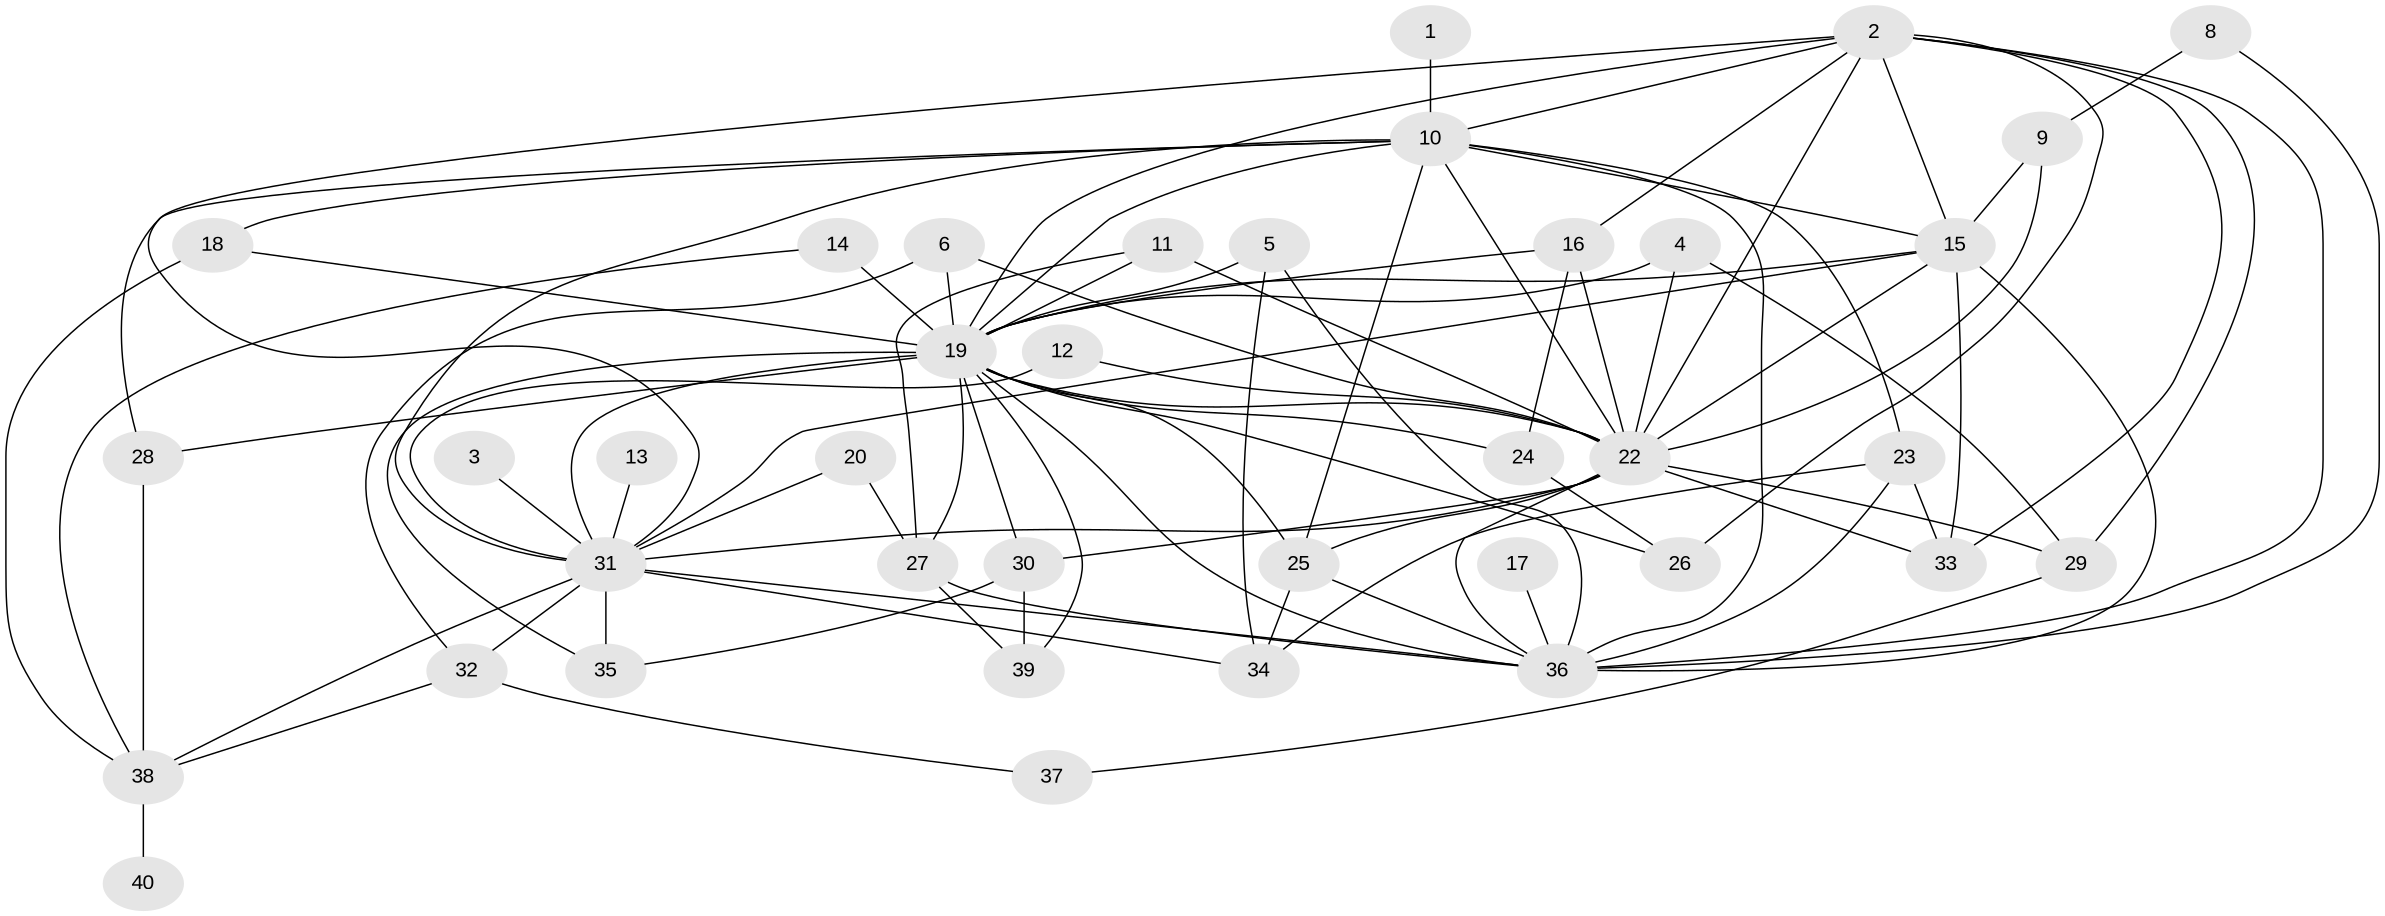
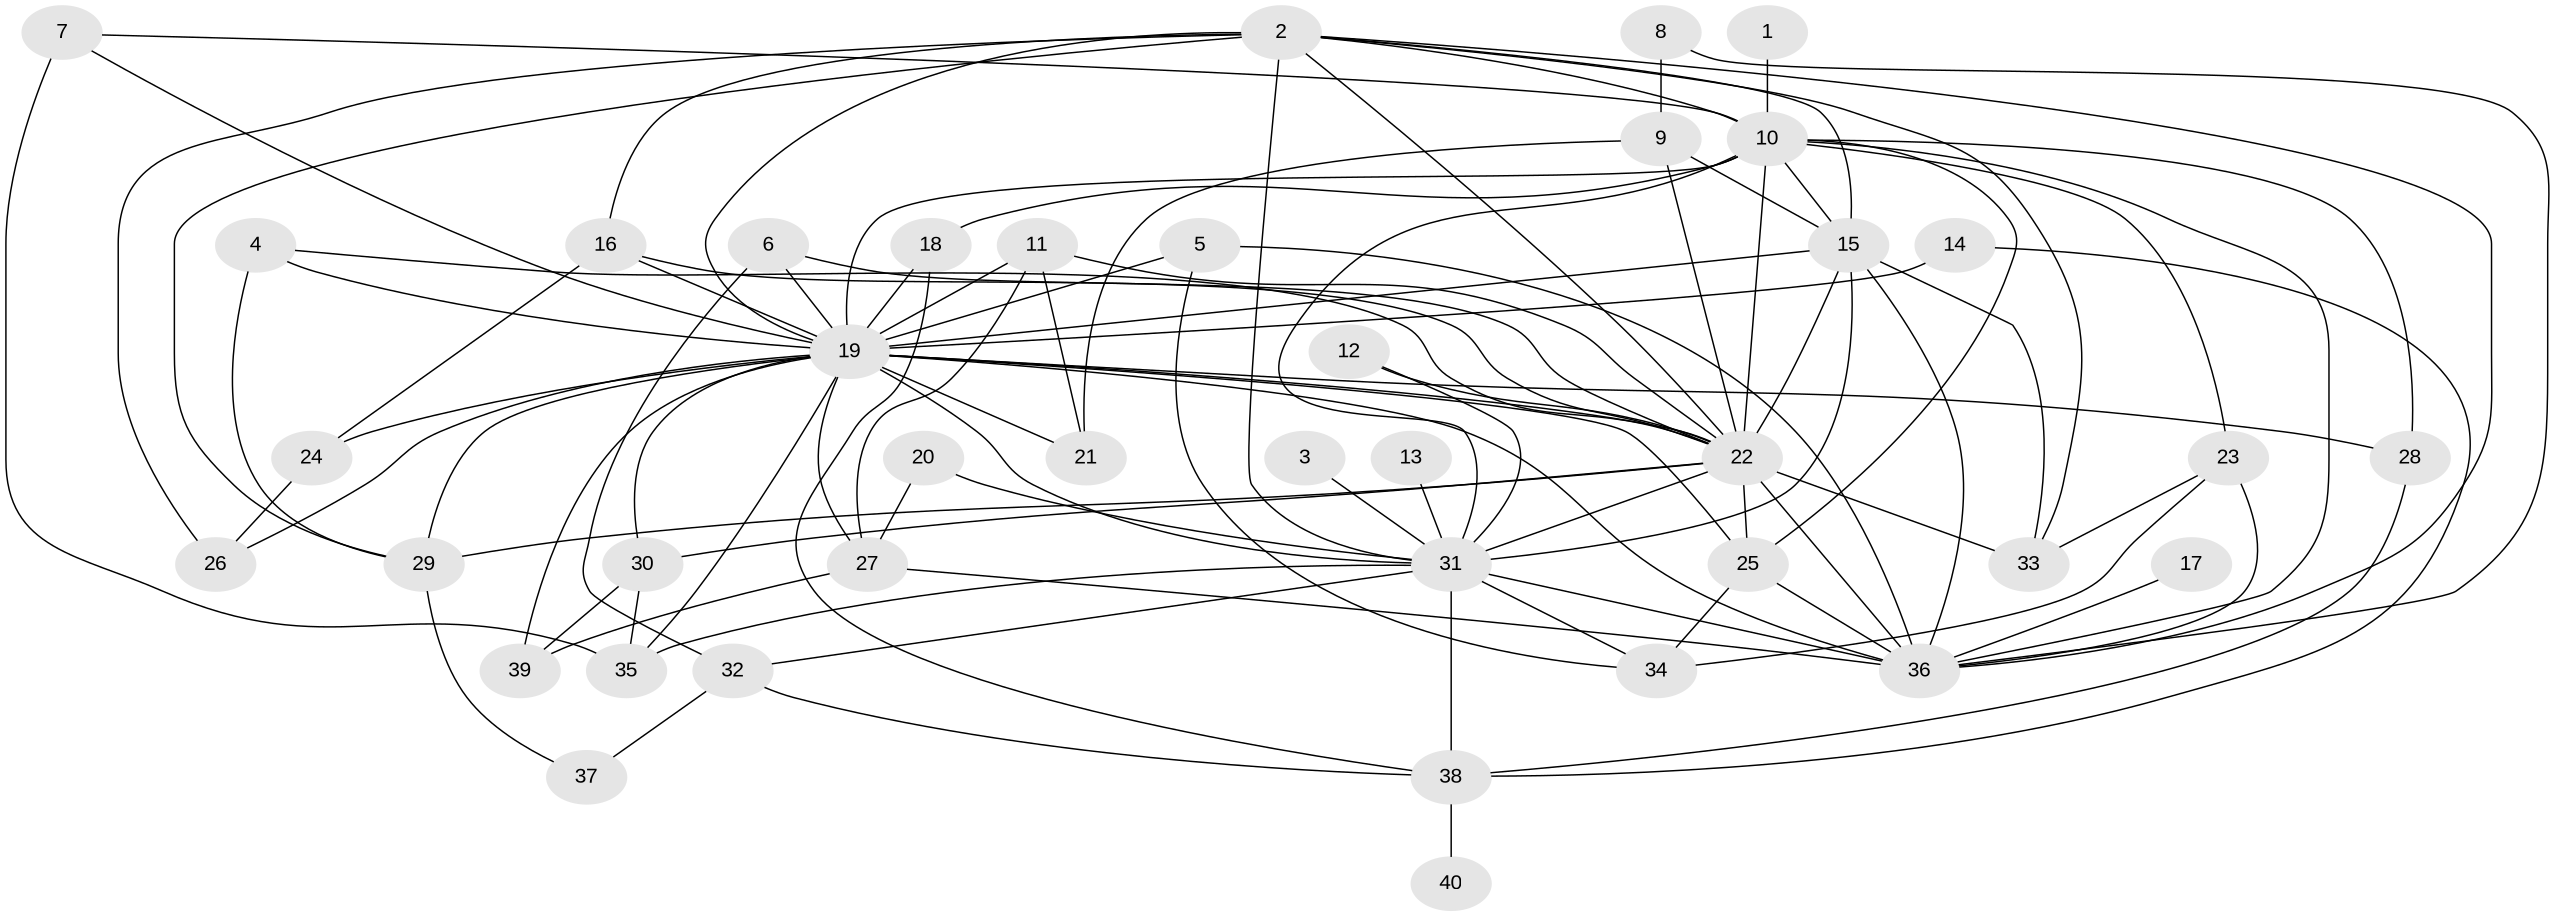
none -> (62, 33)
none -> (518, 414)
none -> (1086, 458)
